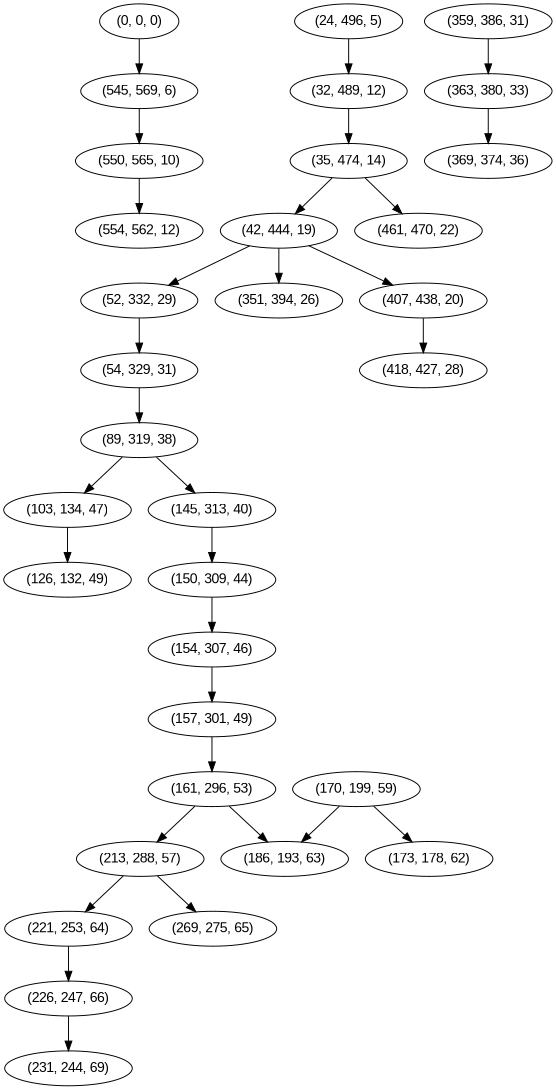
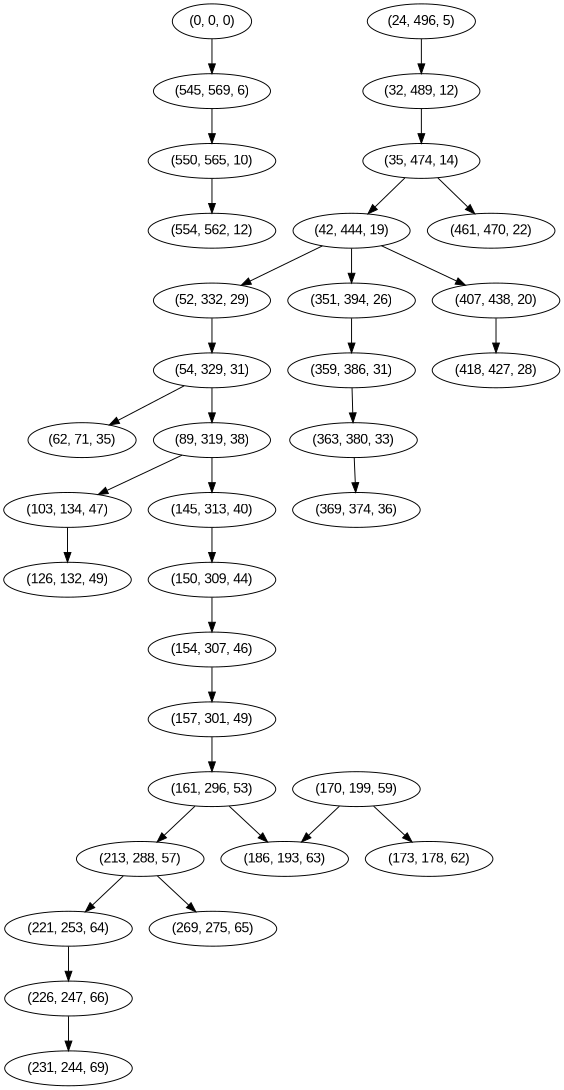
none -> (352, 331)
none -> (82, 440)
